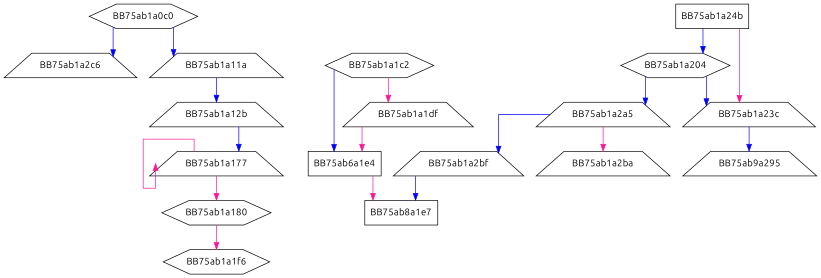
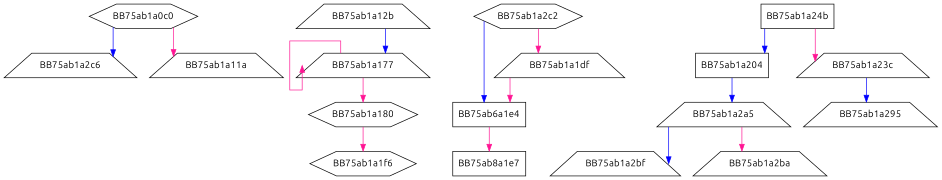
(174, 39) -> (174, 39)
(379, 65) -> (528, 16)
(675, 65) -> (732, 65)
(216, 87) -> none
(706, 87) -> none
(750, 164) -> (870, 115)
(416, 185) -> none
